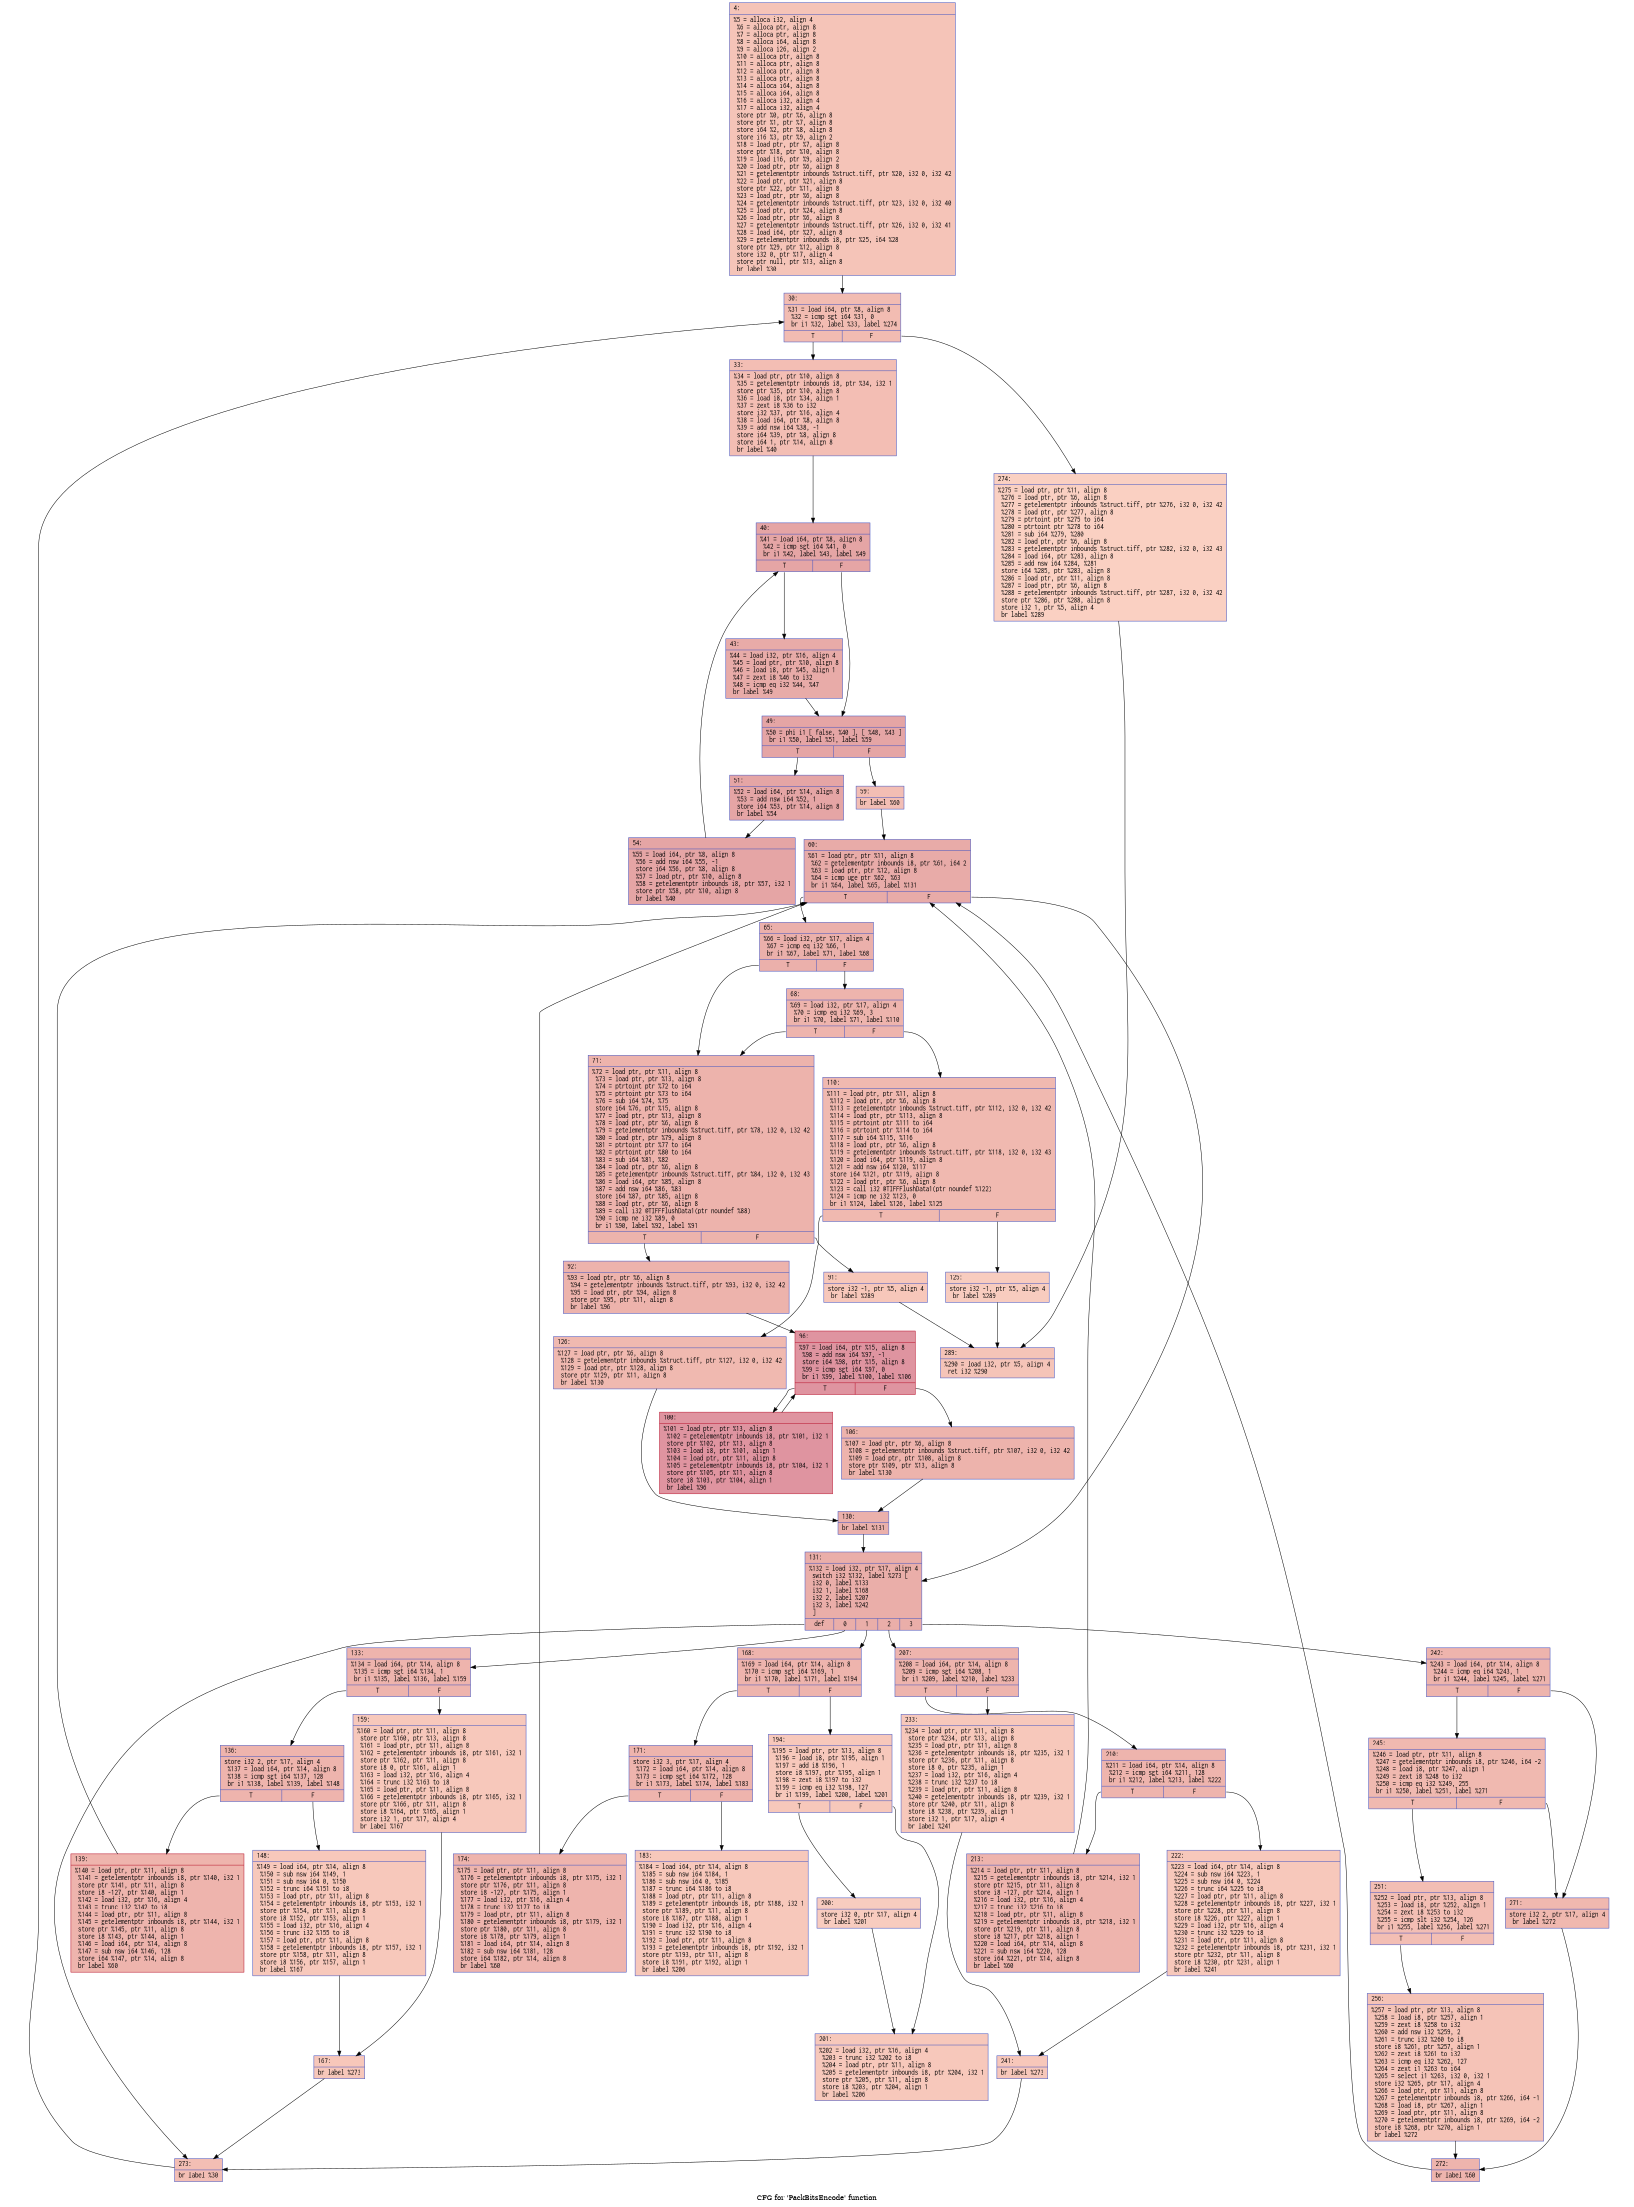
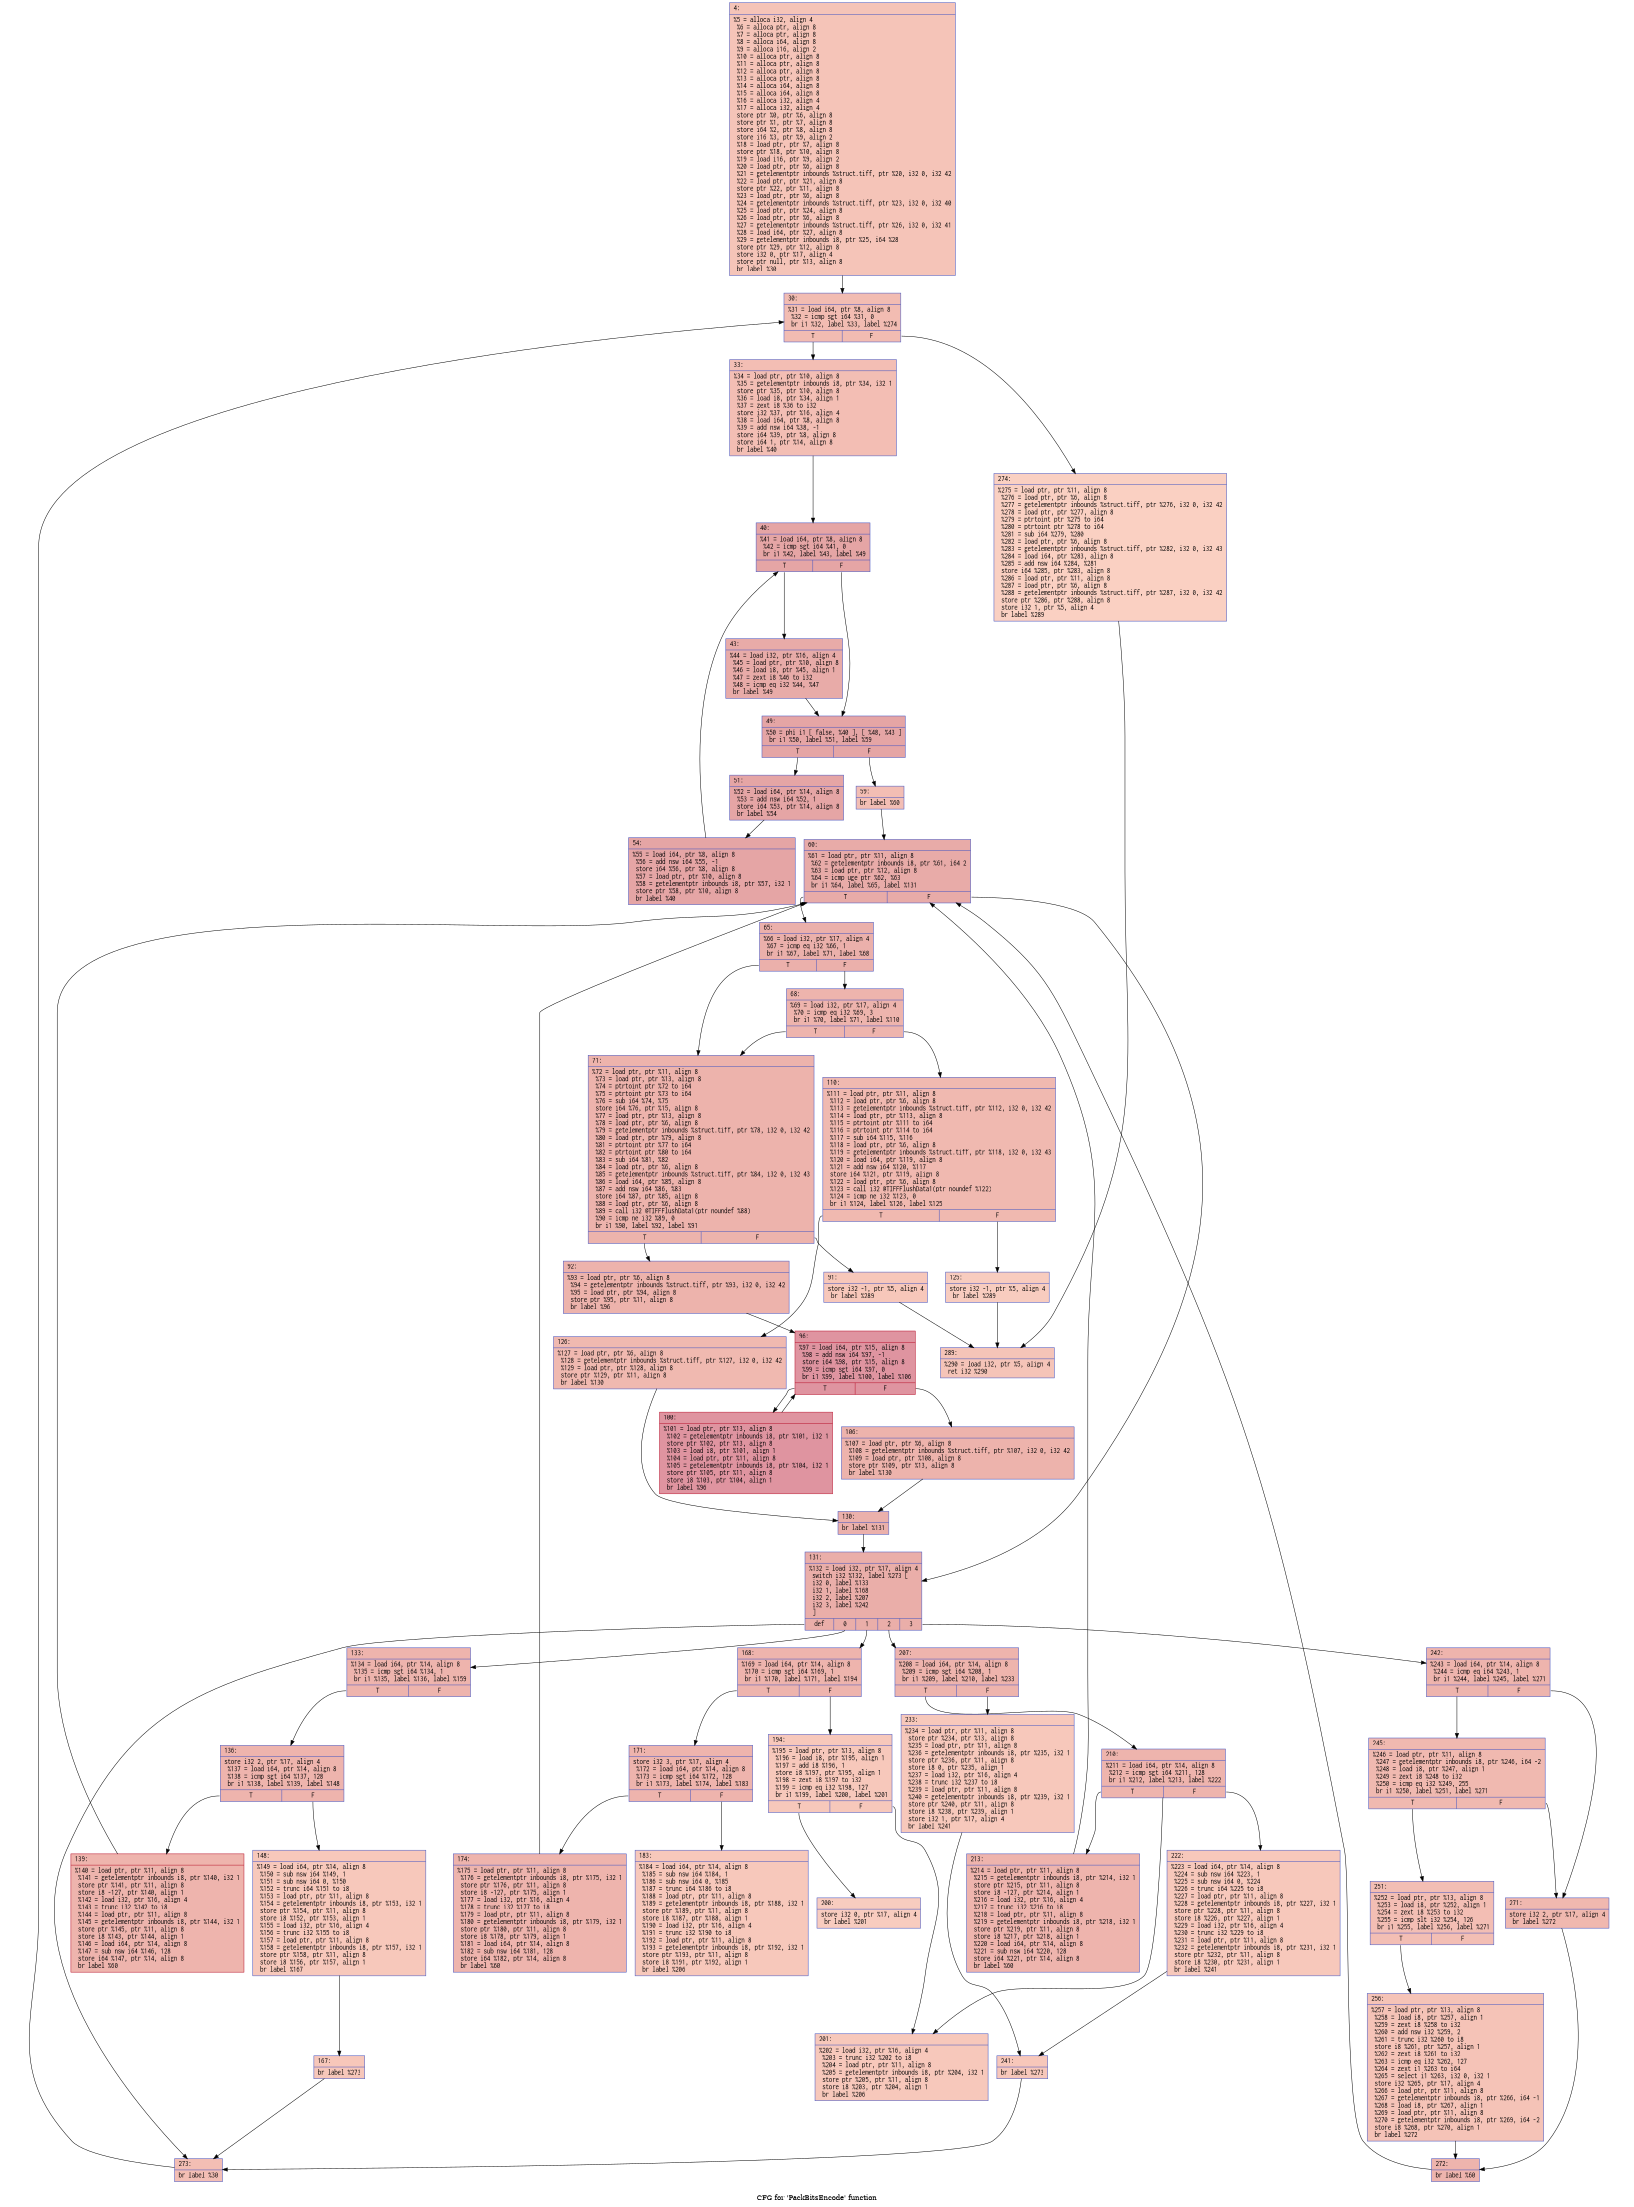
(775, 49) -> (775, 49)
(440, 1773) -> none
(883, 1979) -> (1125, 1985)
